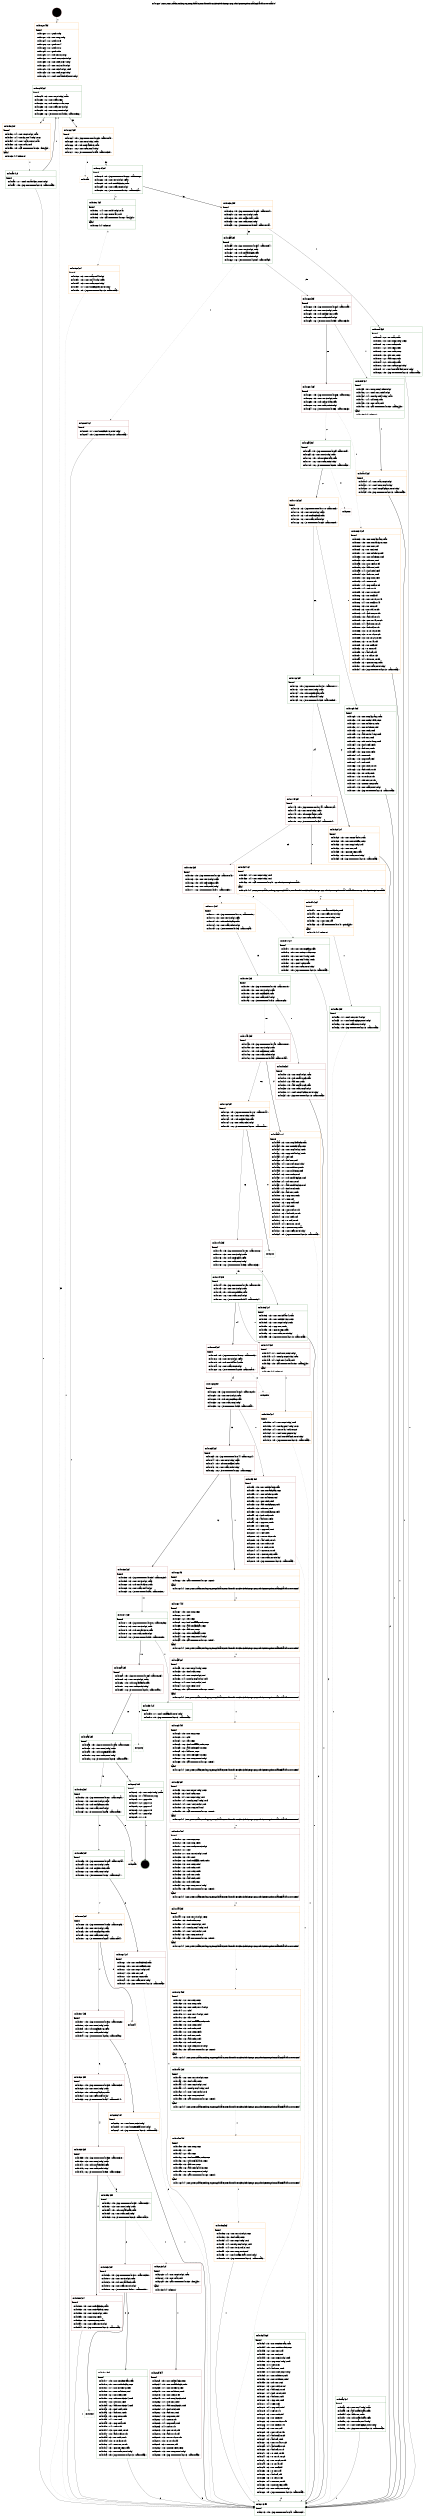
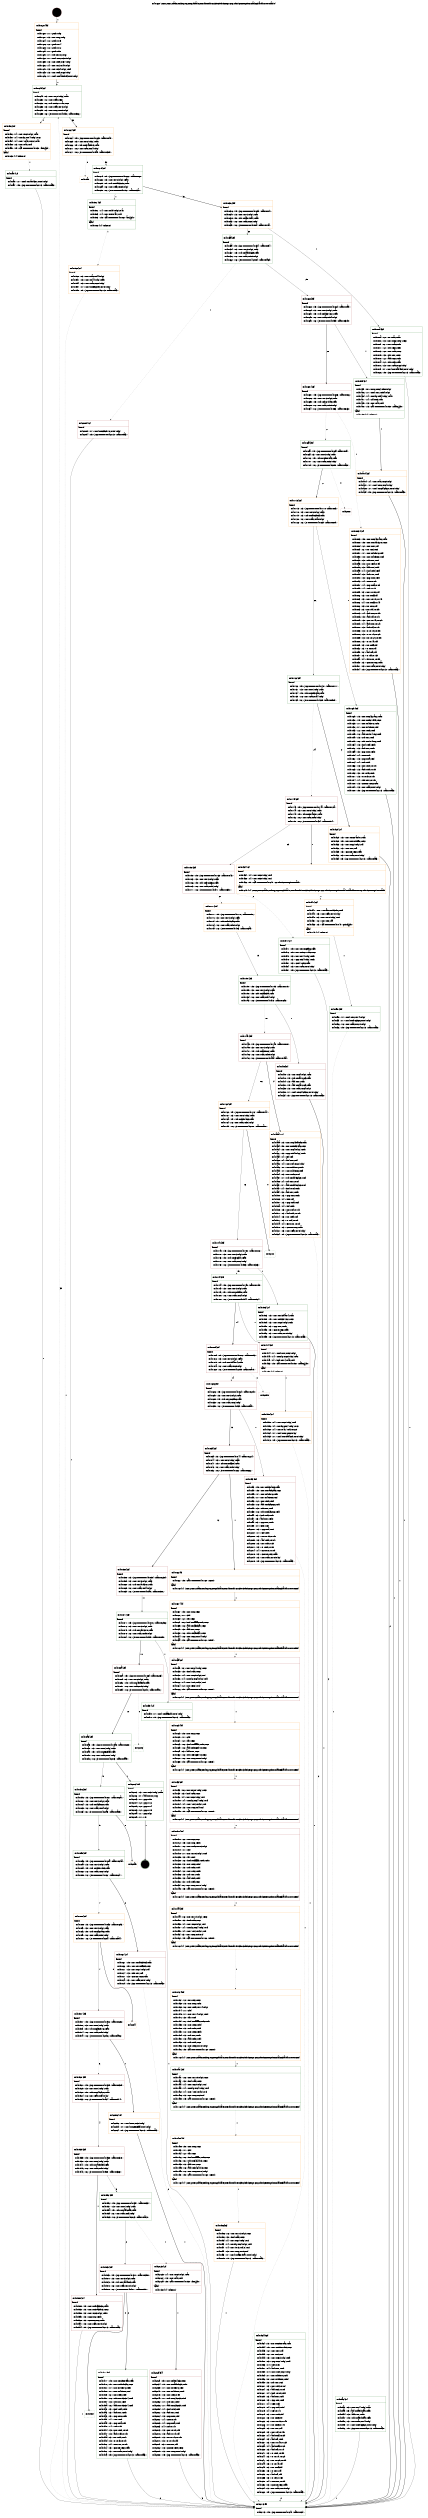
(54, 146) -> (57, 82)
none -> (236, 2063)
